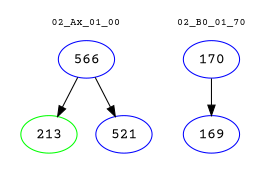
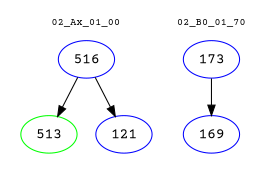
(86, 59) -> (86, 59)
(211, 59) -> (211, 59)
(49, 134) -> (49, 134)
(124, 134) -> (124, 134)
